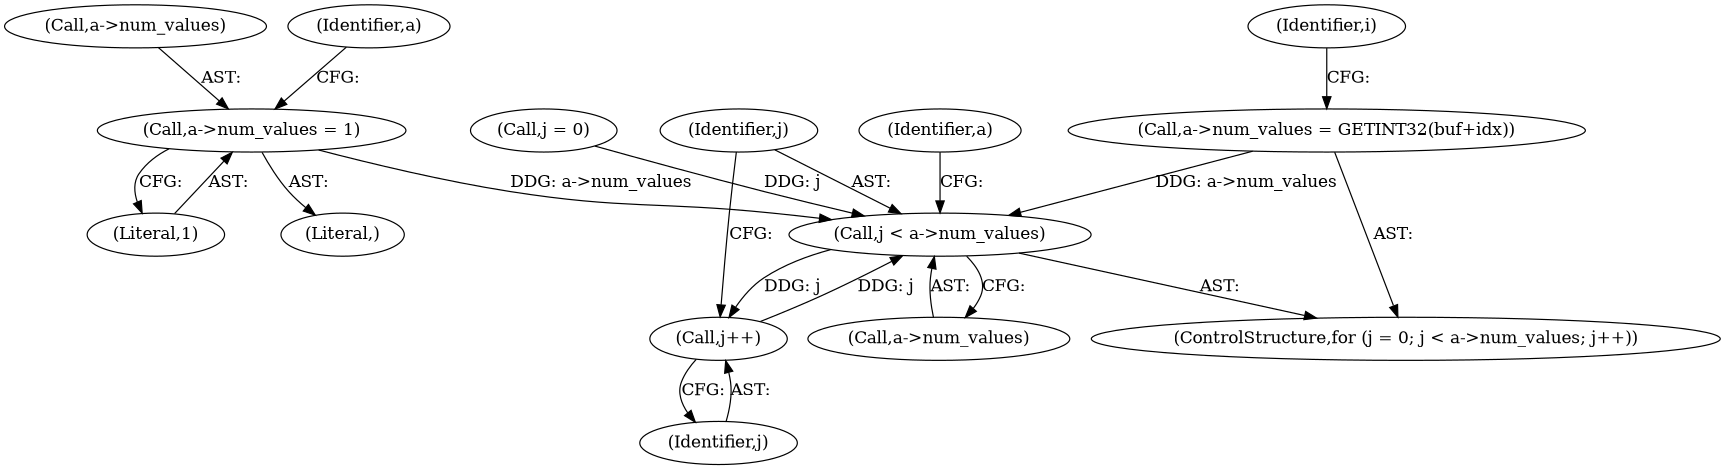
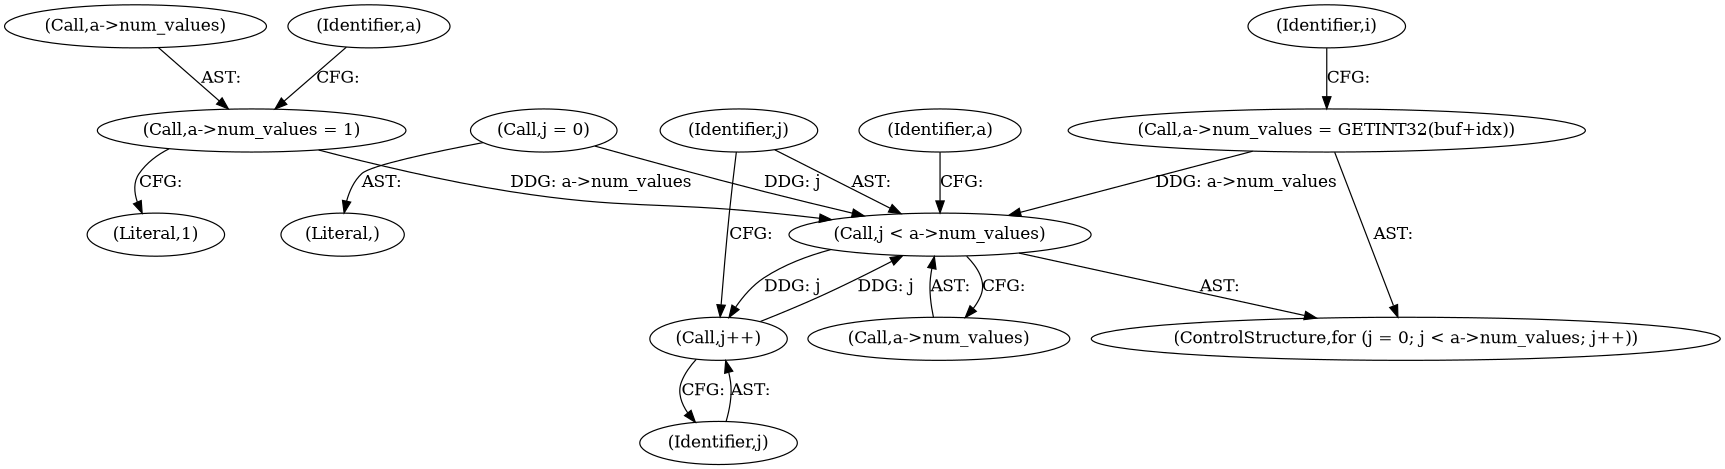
(281, 182) -> (406, 159)
(199, 187) -> none
